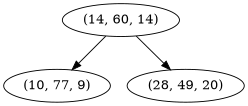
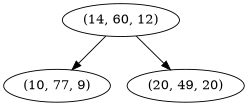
(121, 20) -> (121, 20)
(186, 86) -> (186, 86)
